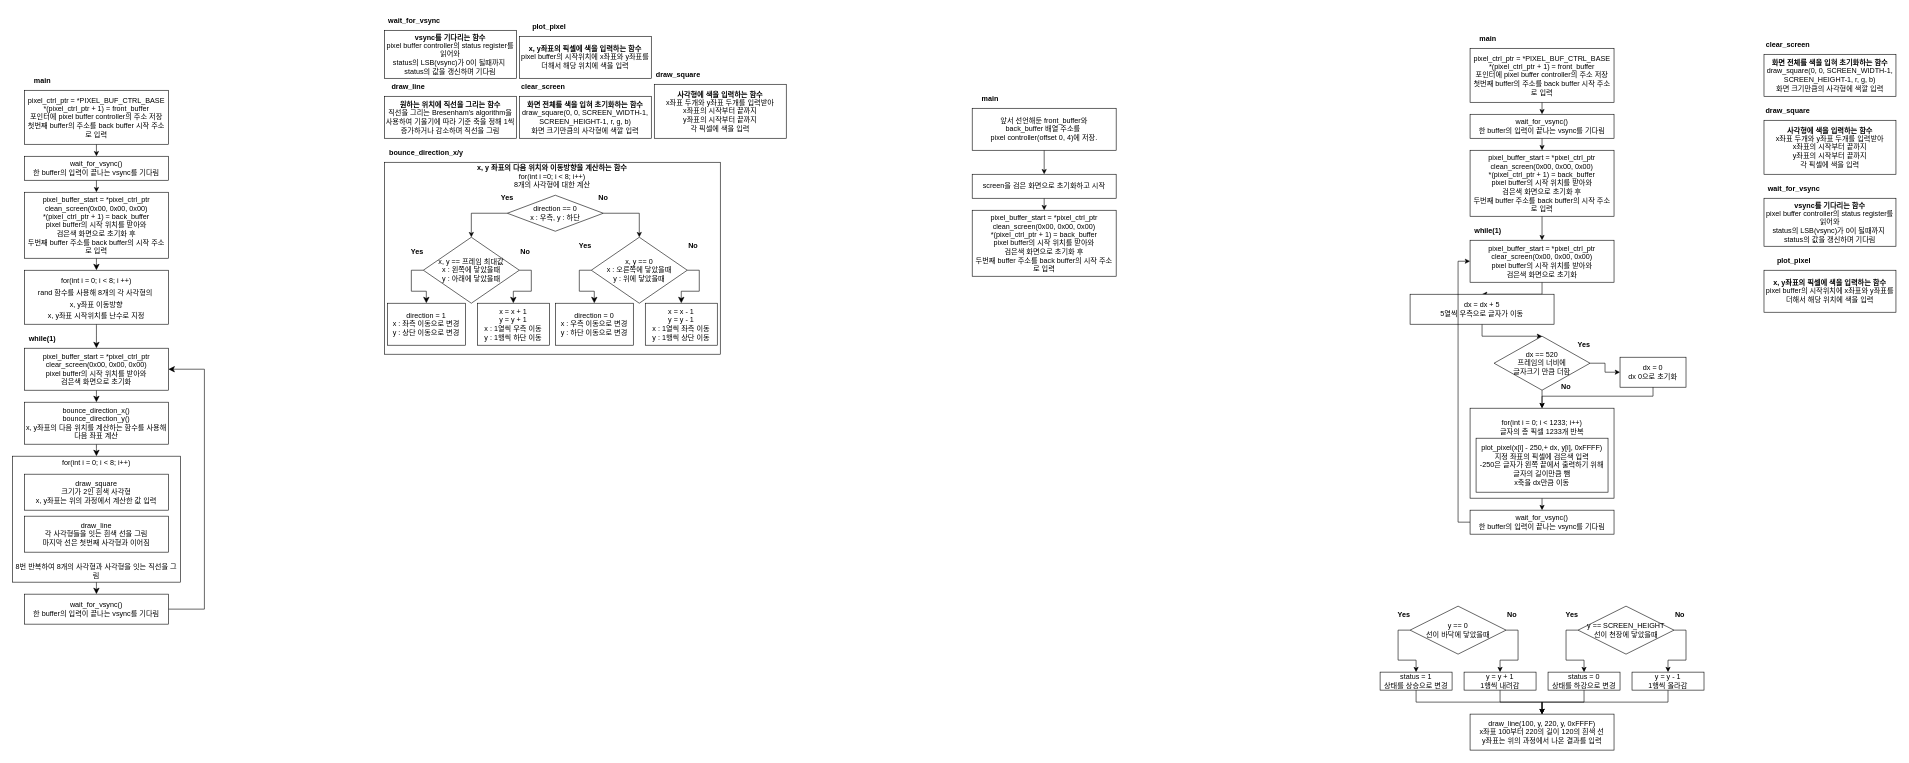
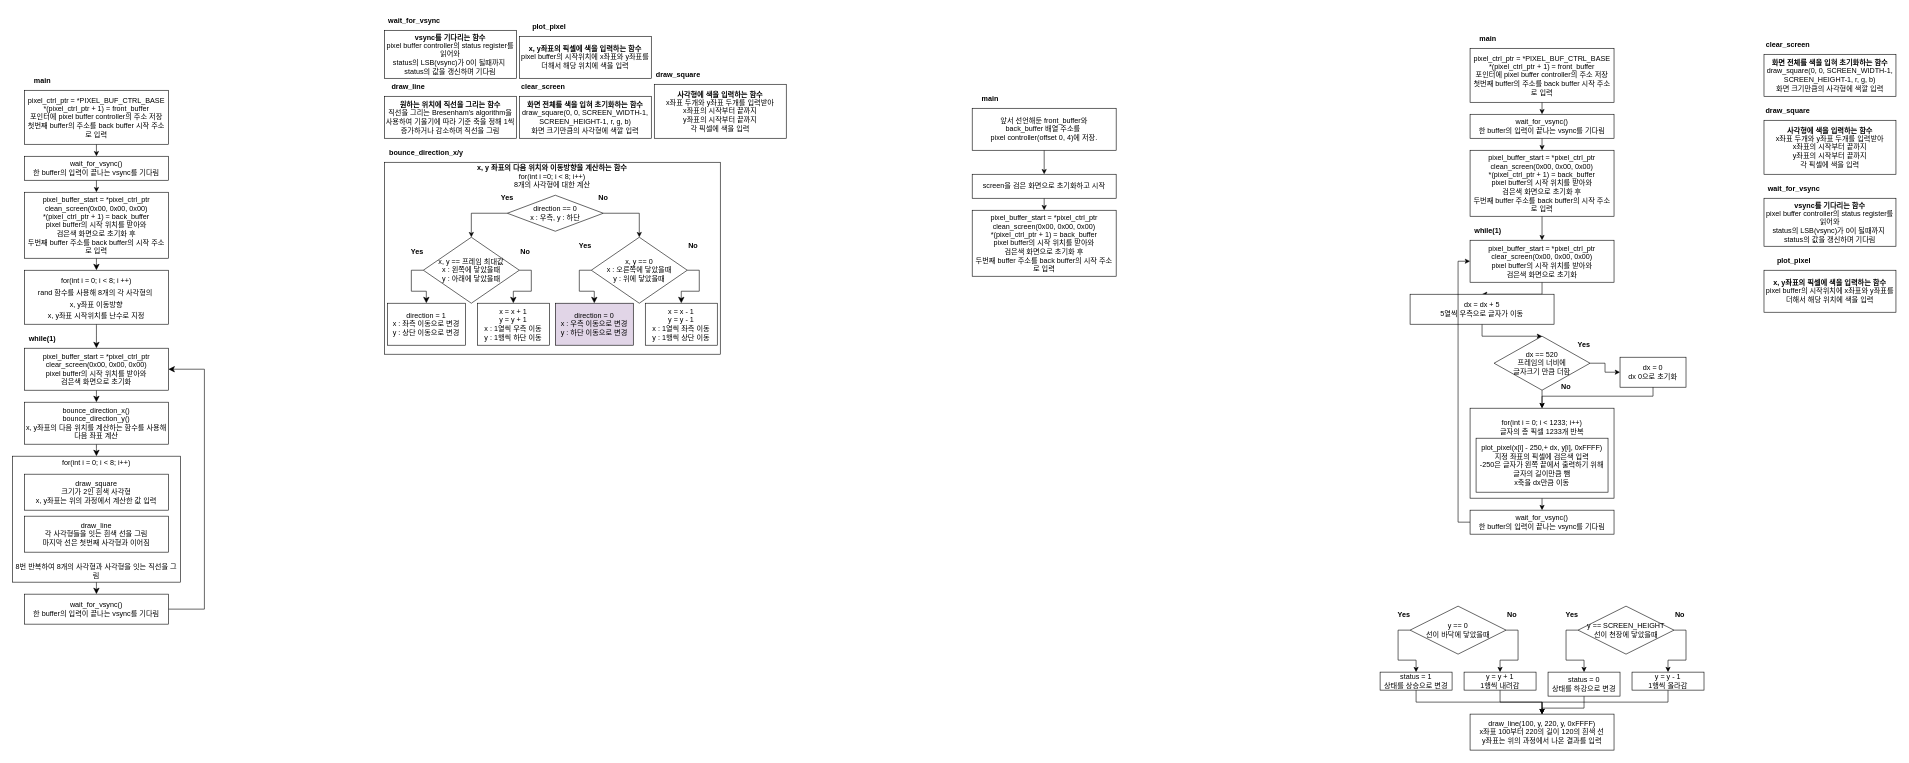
(594, 324) -> (594, 324)
(1584, 681) -> (1584, 684)
